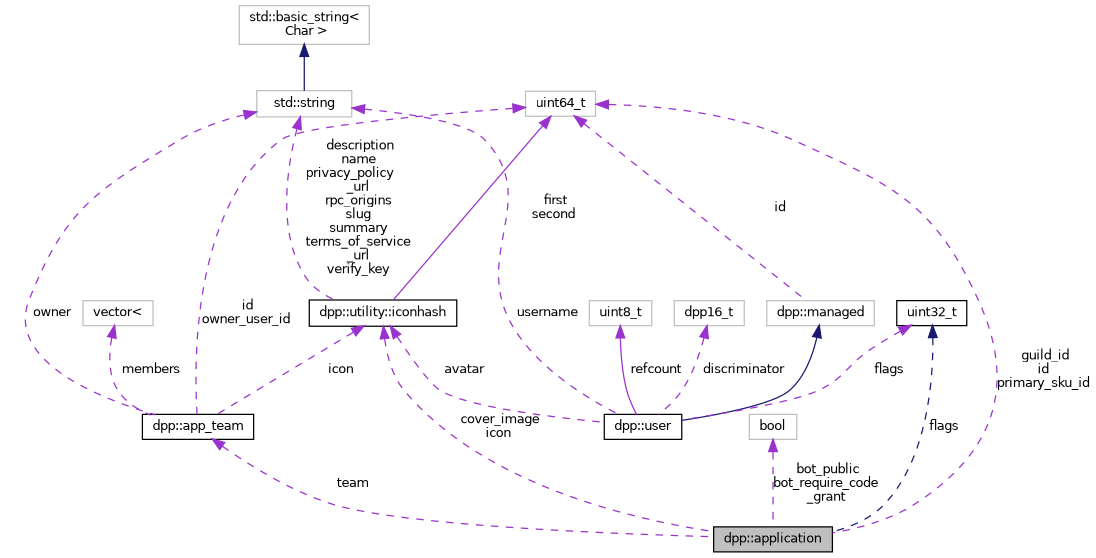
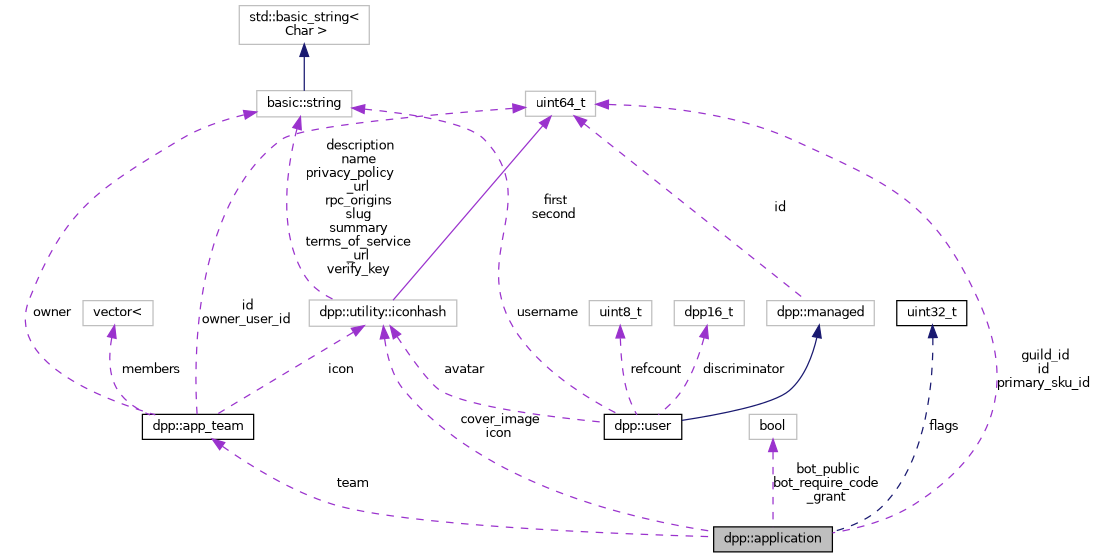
(304, 104) -> (304, 104)
(383, 313) -> (383, 313)
(624, 378) -> (624, 378)
(801, 397) -> none
